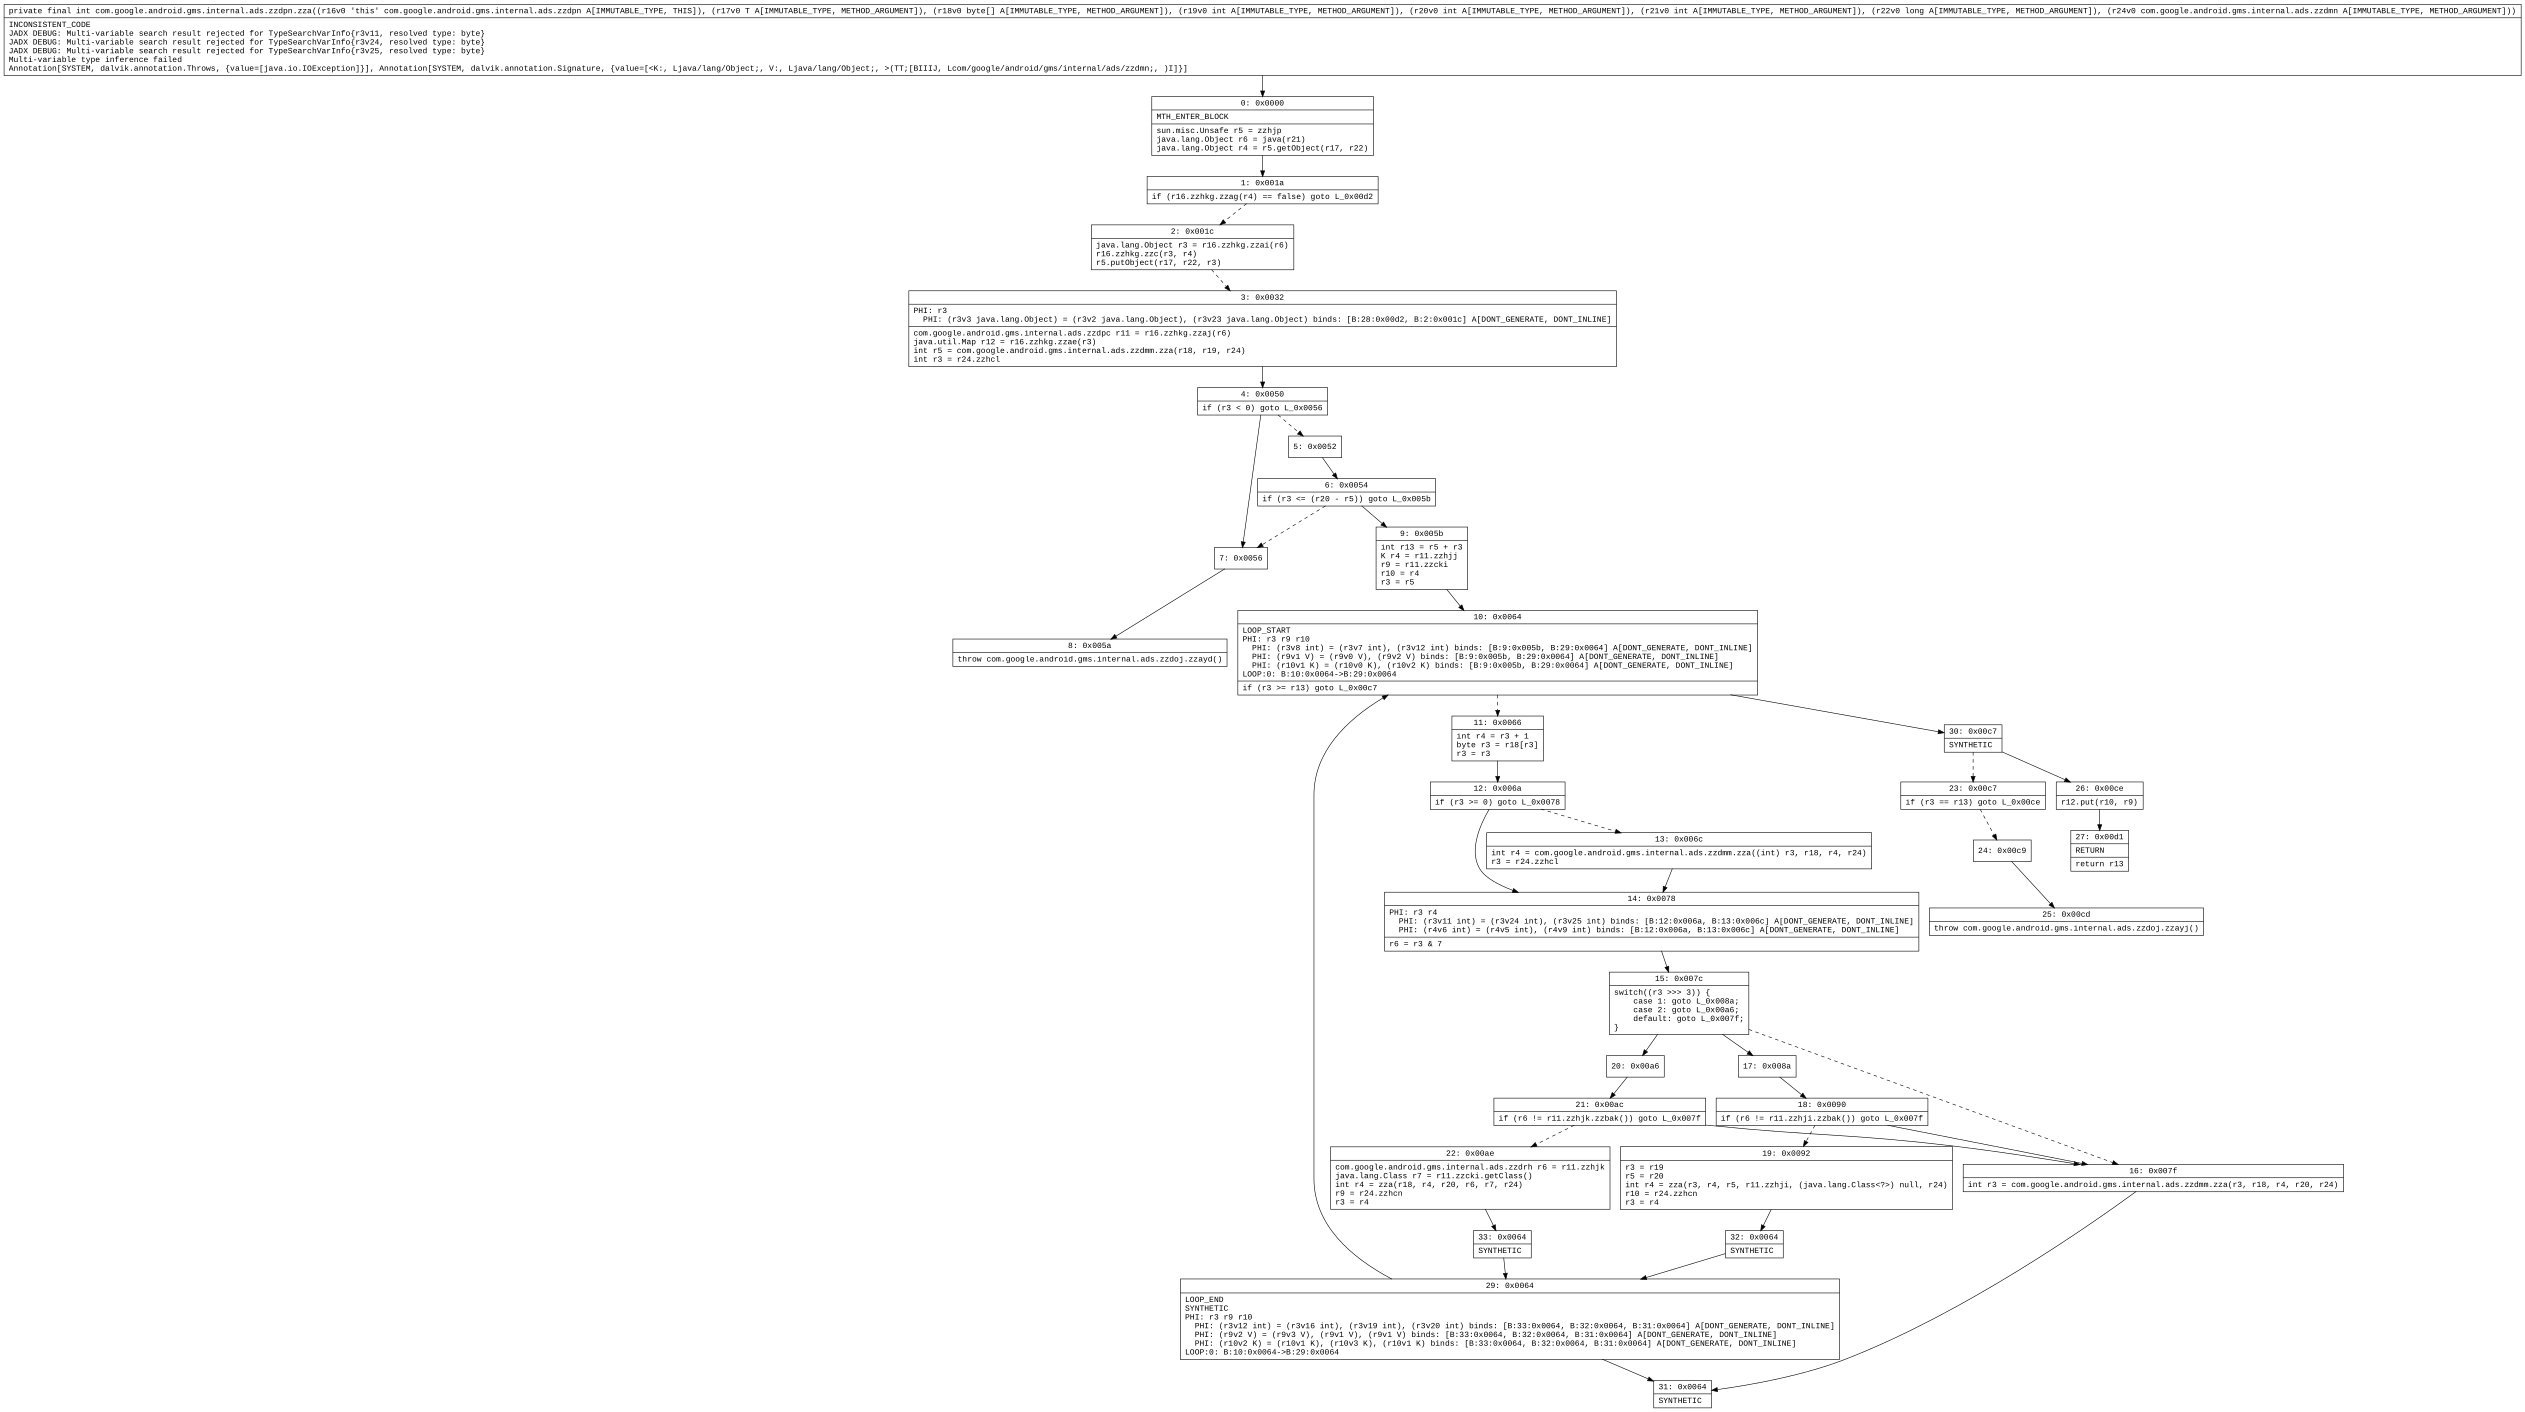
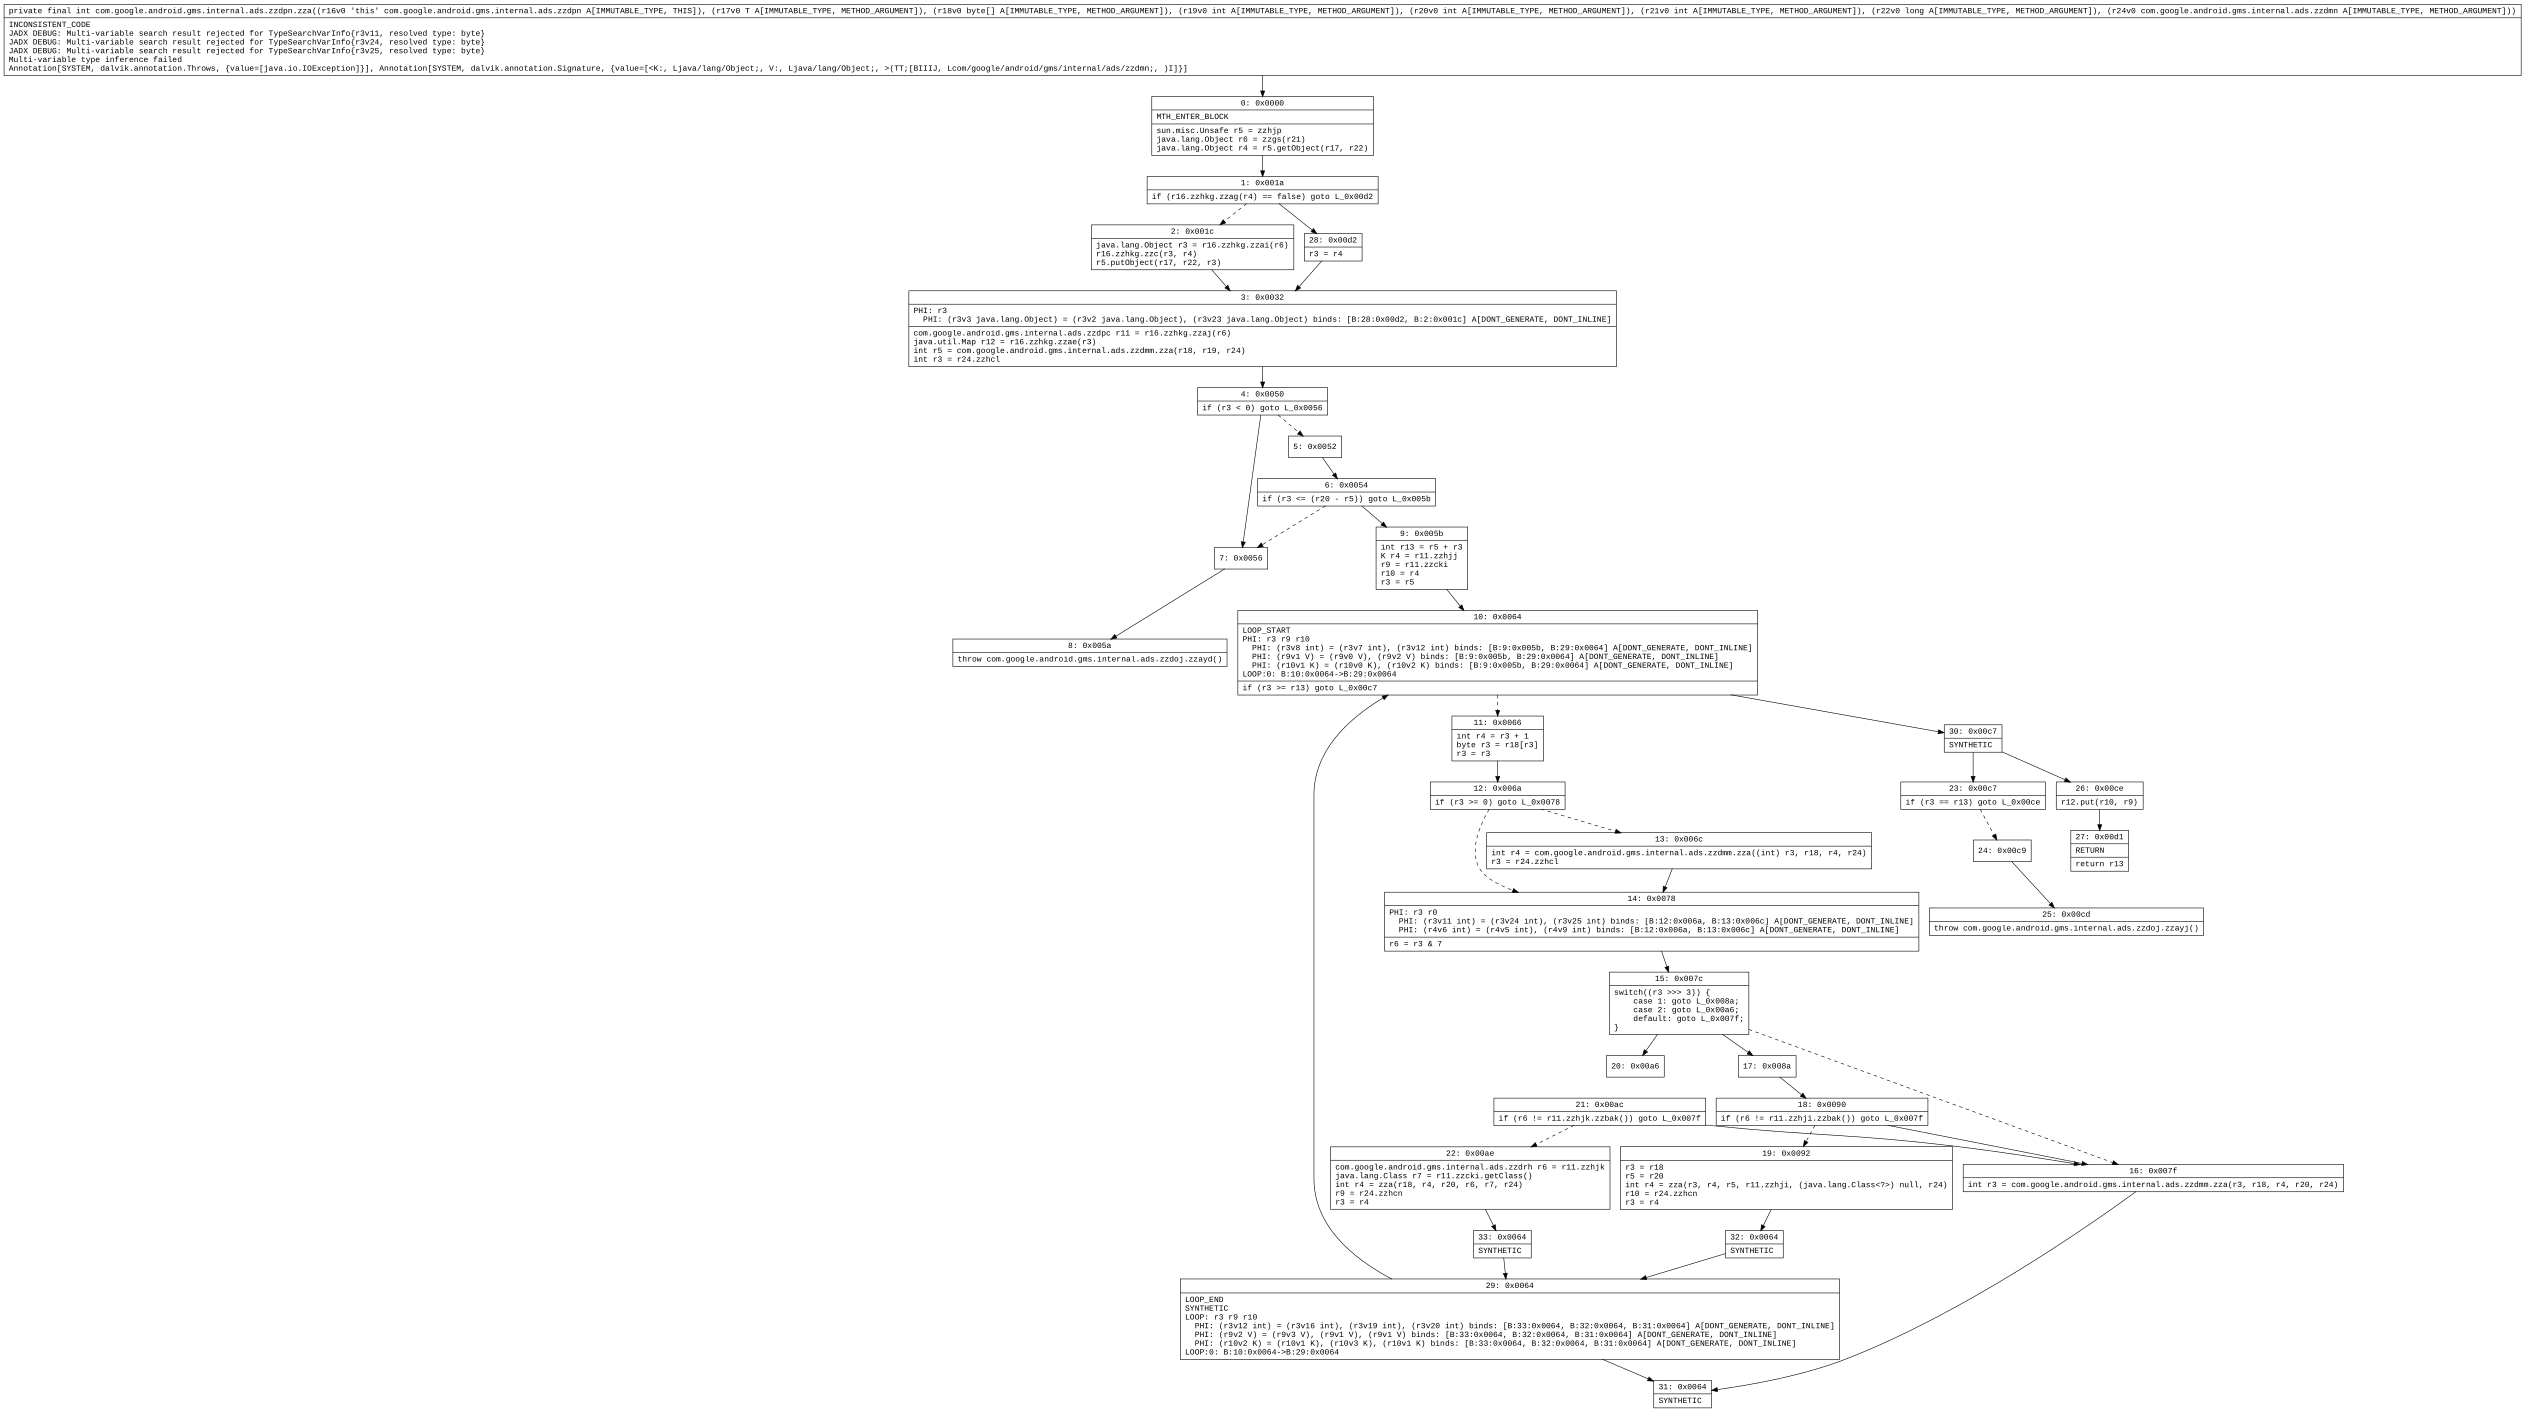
(1231, 139) -> (1231, 139)
none -> (1333, 247)
(1219, 278) -> (1219, 278)
(1973, 764) -> (1973, 764)
(1476, 858) -> (1476, 858)
(1416, 912) -> (1416, 912)
(1621, 1085) -> none
(1645, 1167) -> (1645, 1167)
(1221, 1317) -> (1224, 1317)
